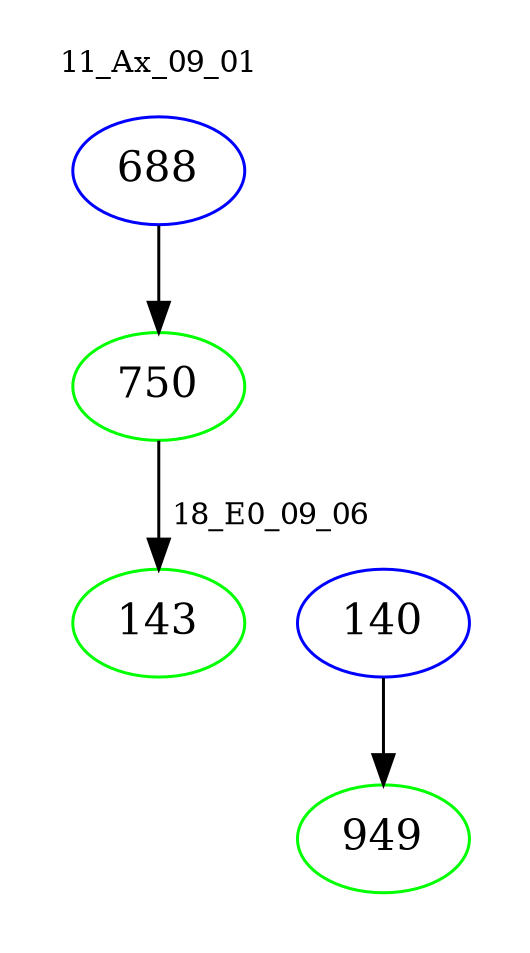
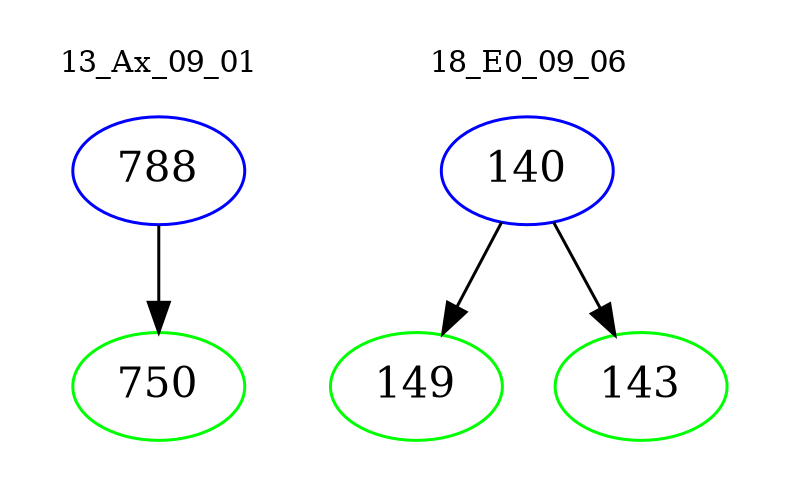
(159, 64) -> (159, 64)
(159, 171) -> (159, 171)
(159, 507) -> (577, 265)
(383, 839) -> (416, 386)
